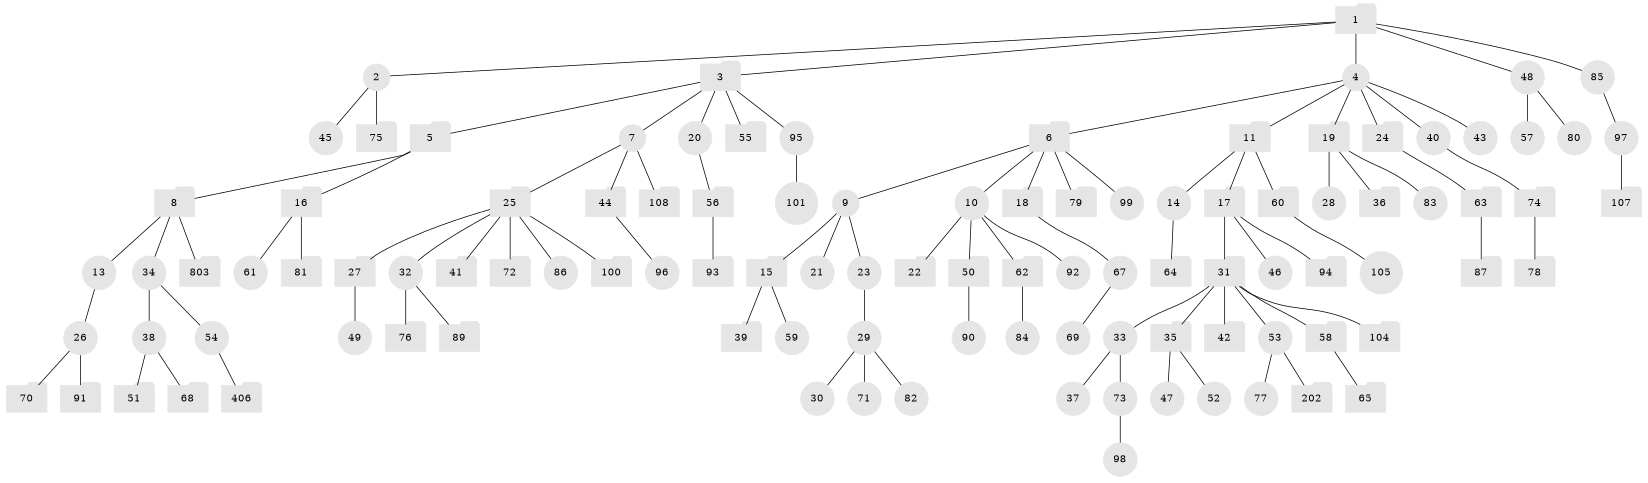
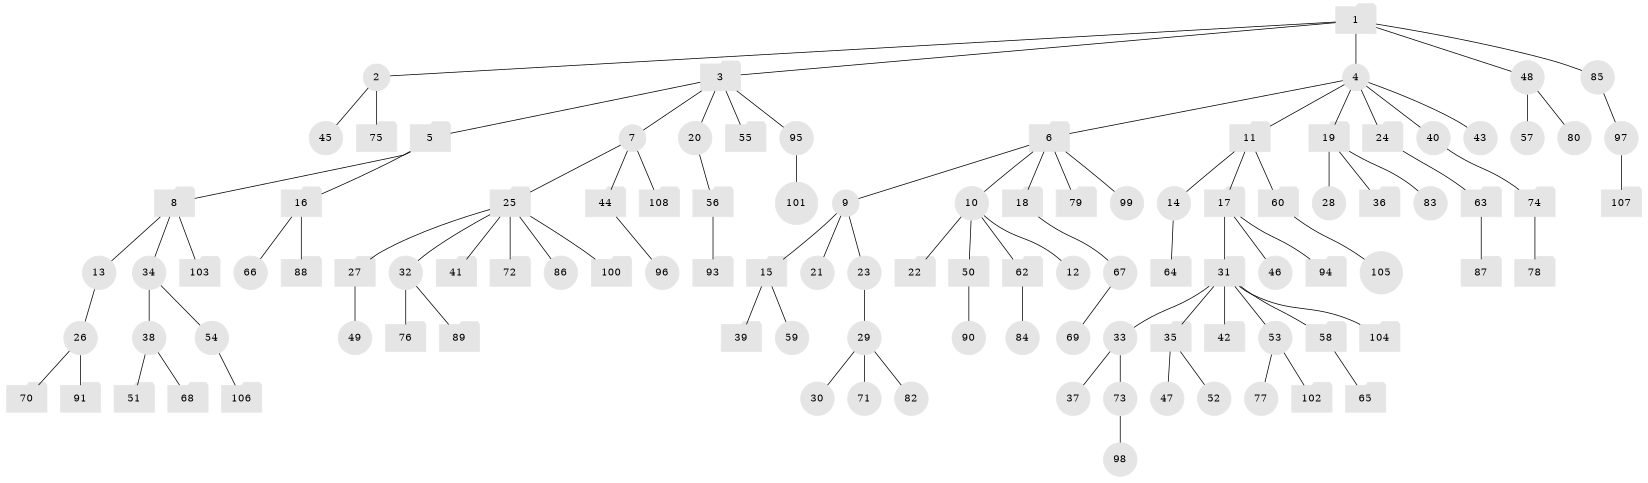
(200, 273) -> (200, 273)
(251, 273) -> (251, 273)
(301, 273) -> (301, 273)
(1073, 273) -> (1073, 273)
(242, 399) -> (242, 399)
(1312, 399) -> (1312, 399)
